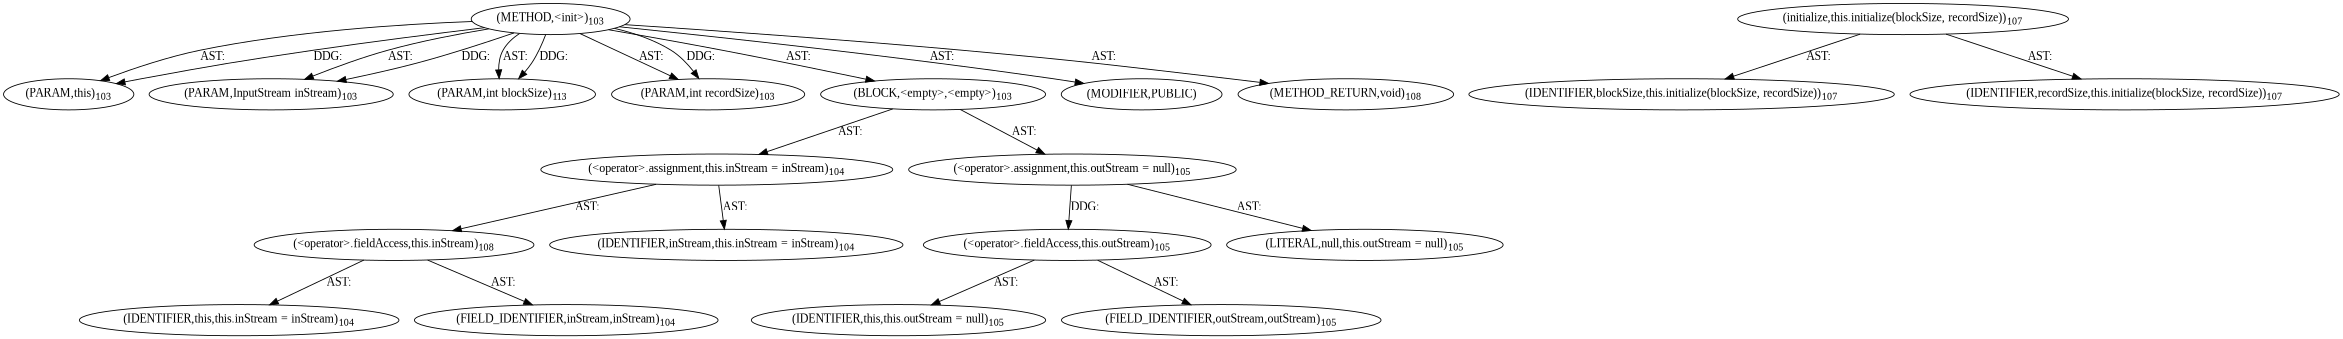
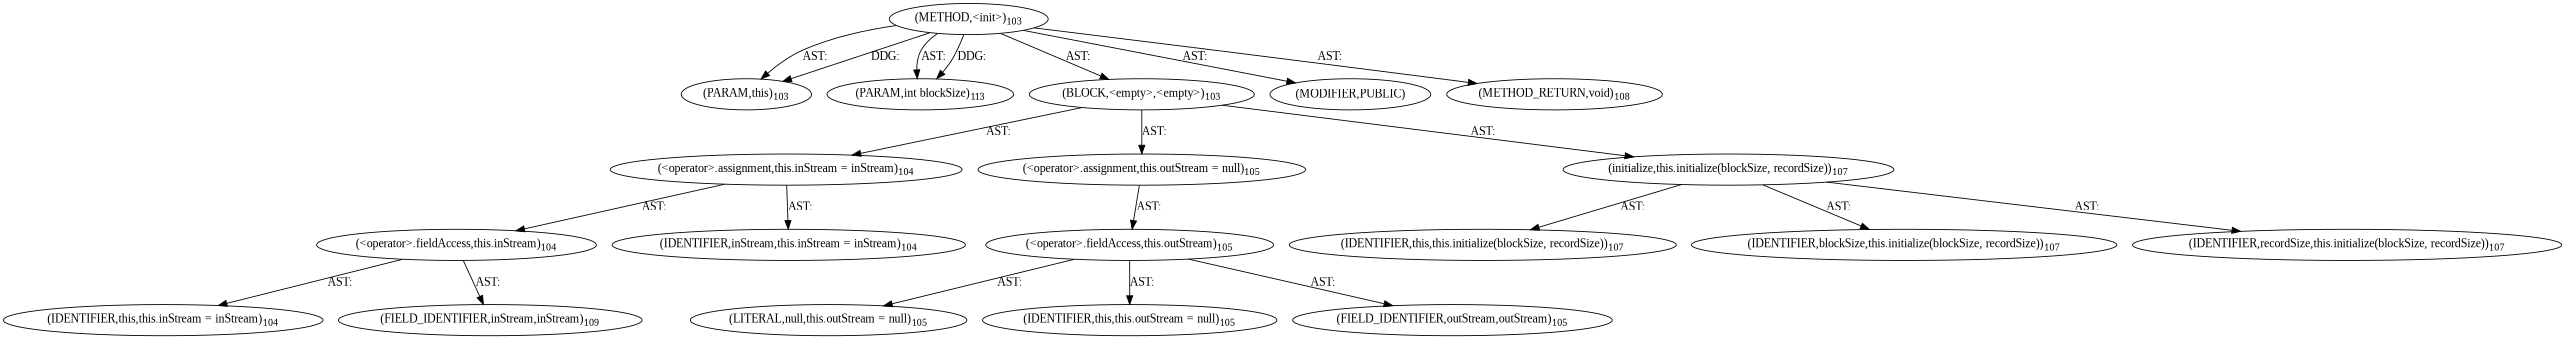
(271, 94) -> none
(708, 94) -> none
none -> (1423, 130)
(1215, 206) -> (983, 282)
(1087, 207) -> (1151, 207)
(487, 244) -> (549, 244)
none -> (1483, 245)
(668, 319) -> (592, 319)
